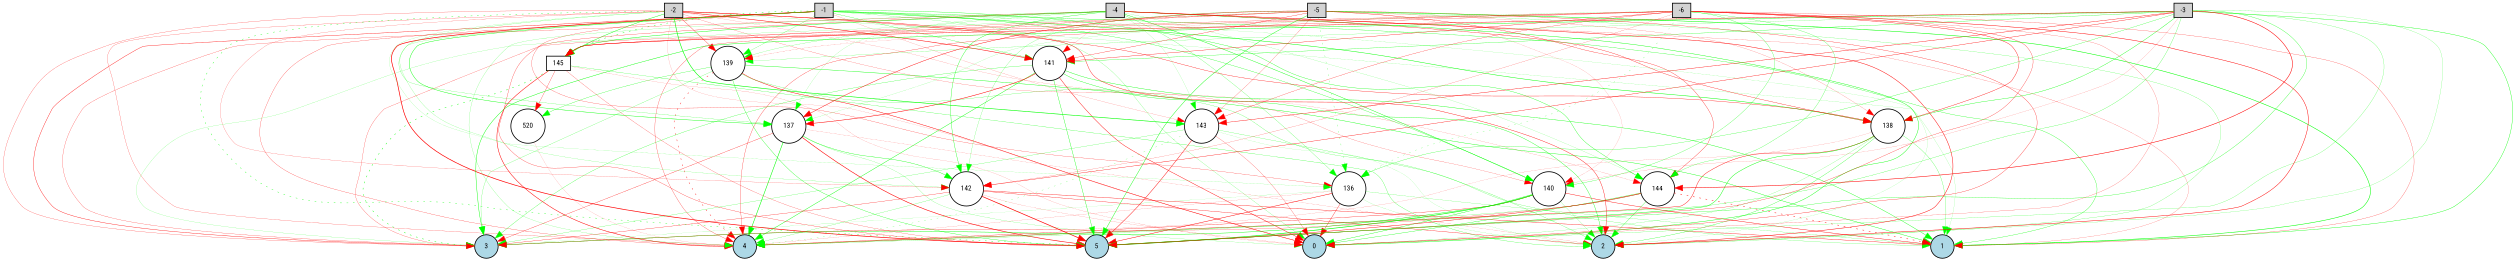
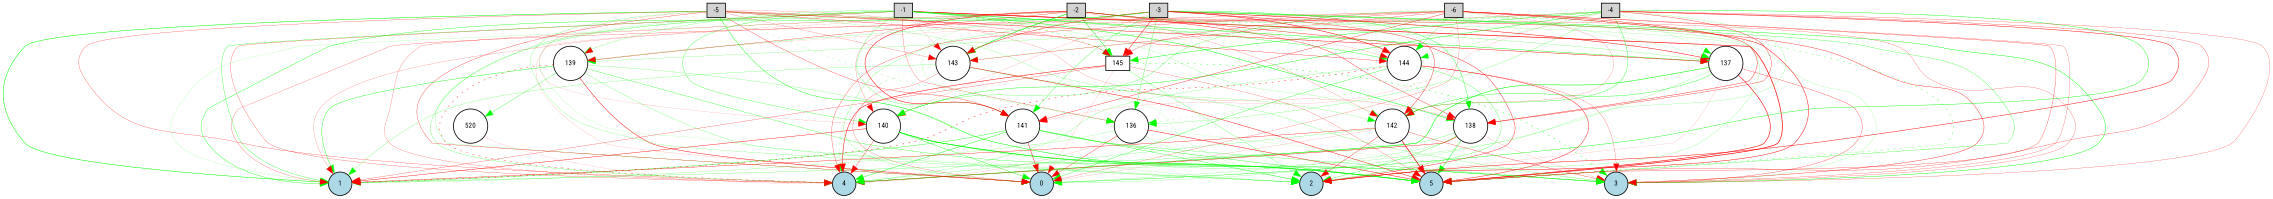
(550, 81) -> (733, 123)
(927, 106) -> (1435, 27)
